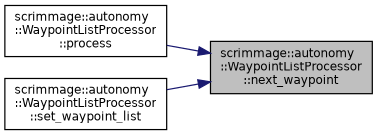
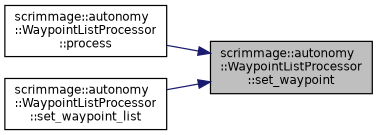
(291, 68) -> (291, 68)
